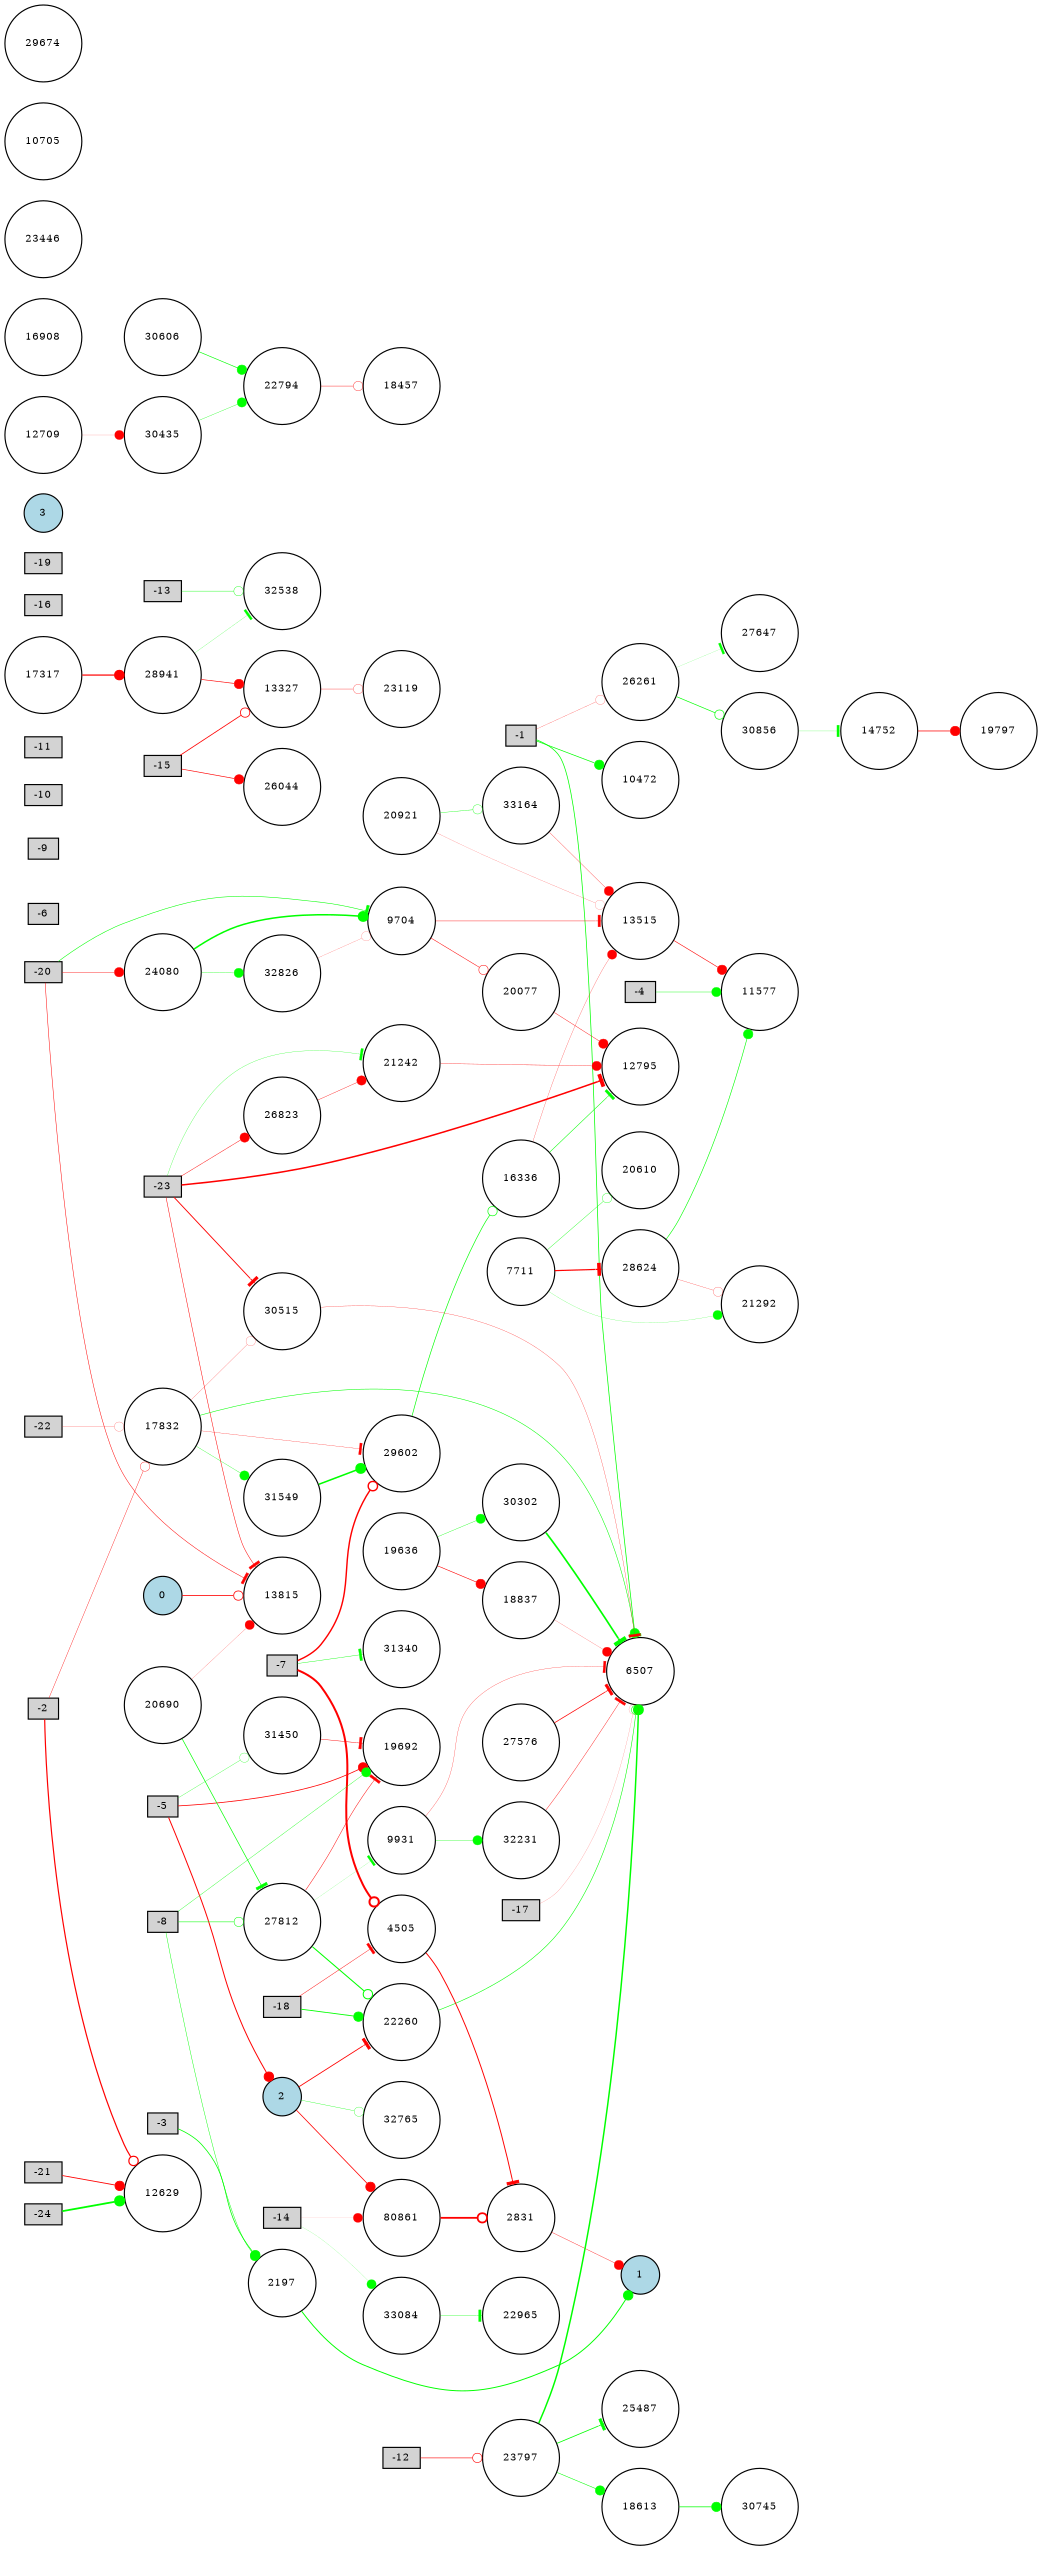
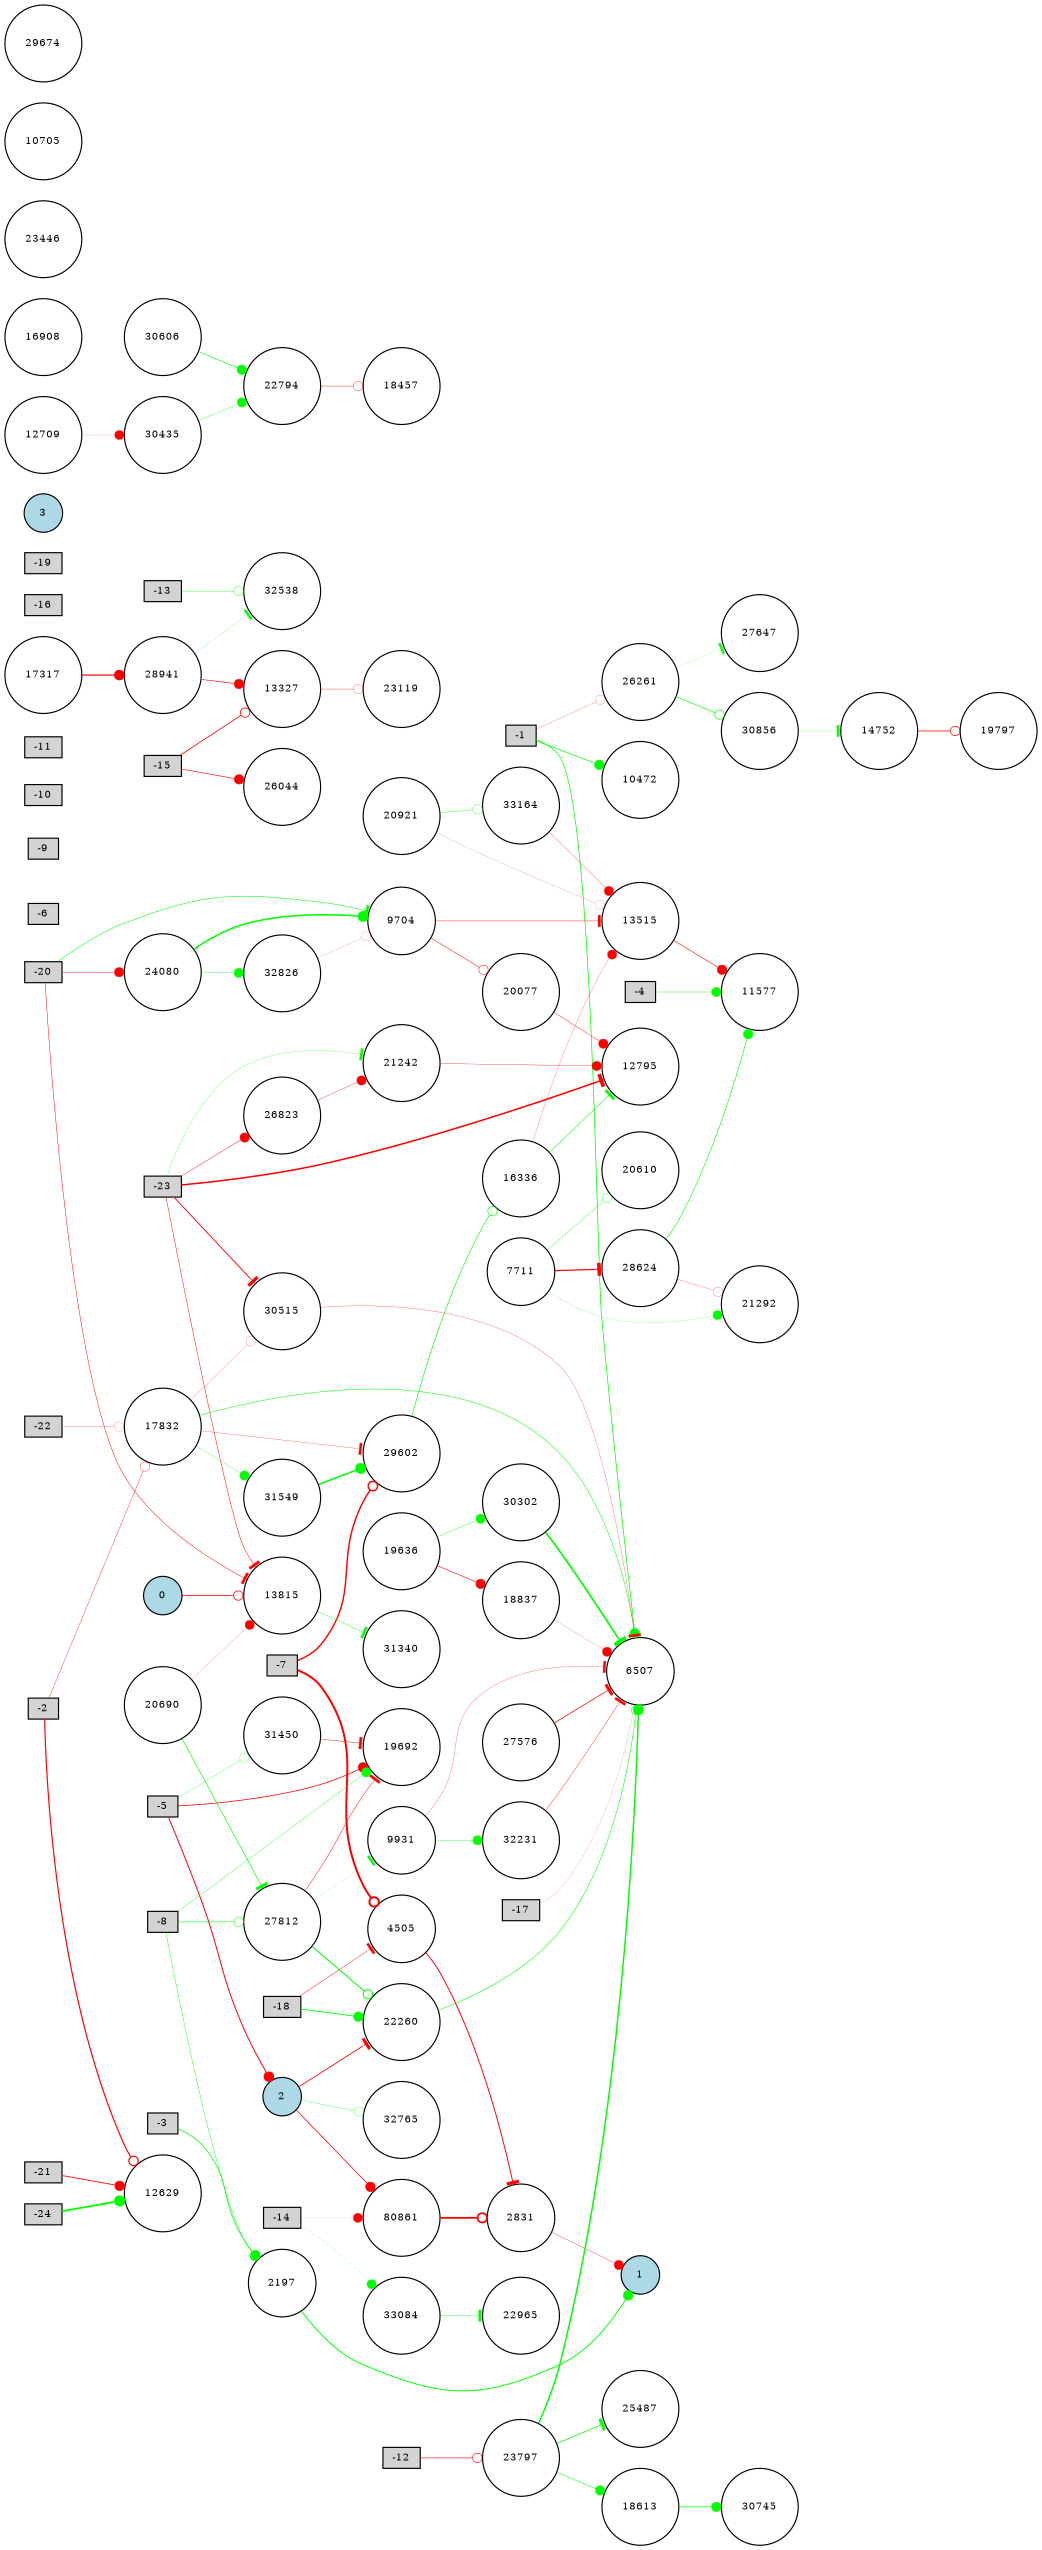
(934, 731) -> (934, 731)
(327, 1659) -> (343, 1623)
